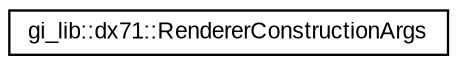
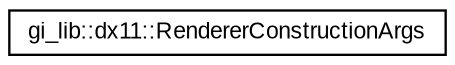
(229, 33) -> (228, 33)
